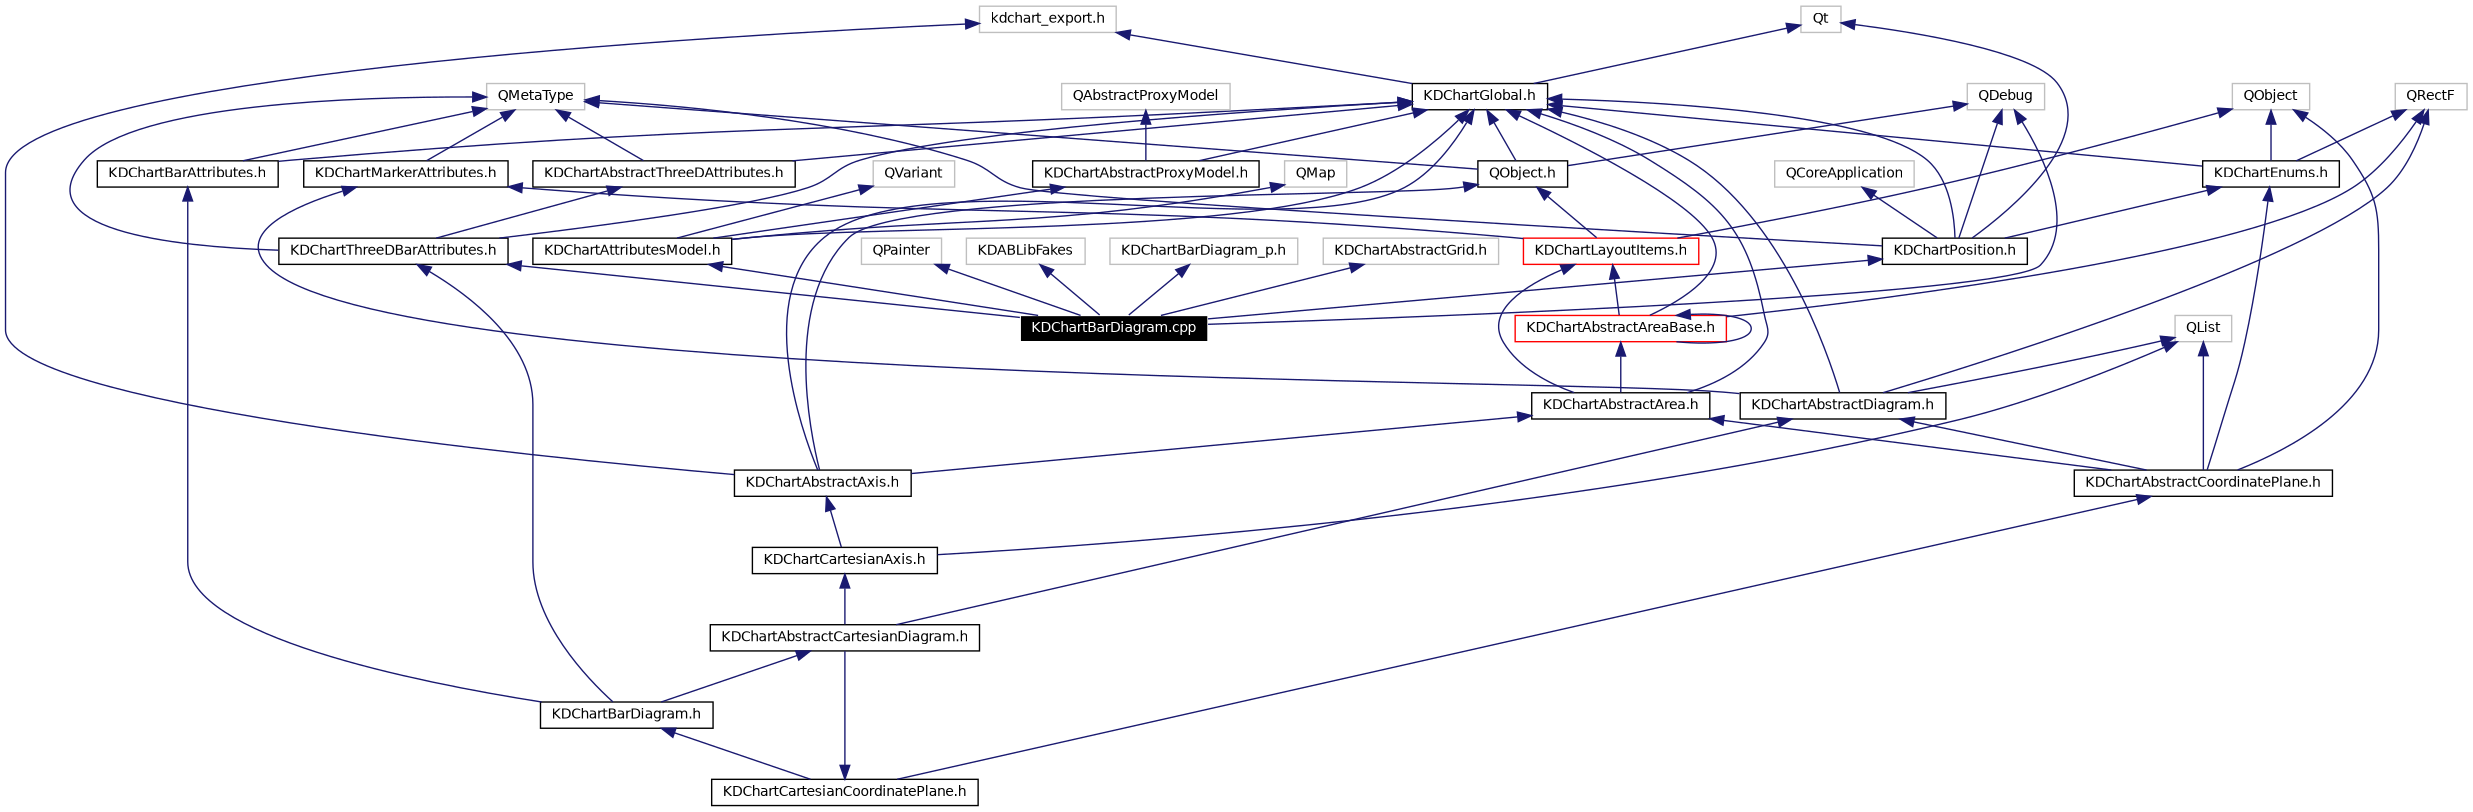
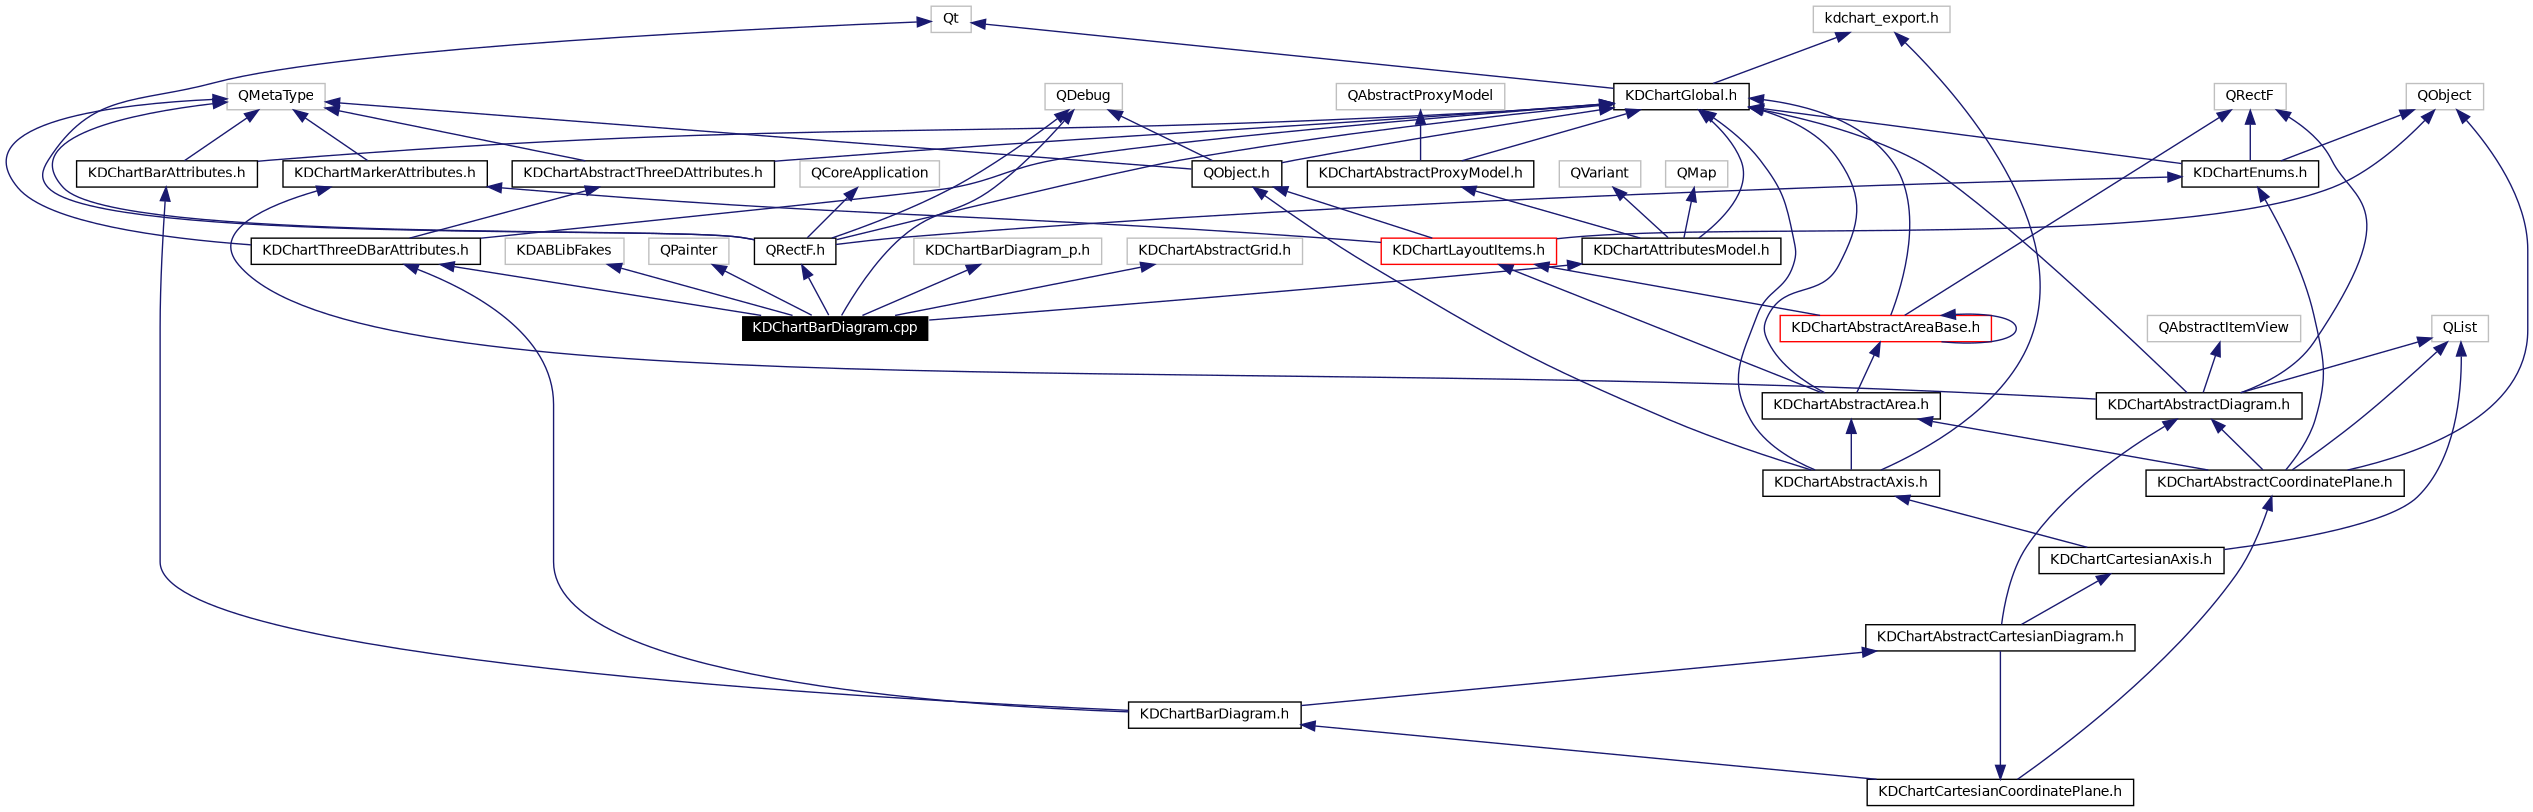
(1955, 251) -> (795, 251)
none -> (2224, 329)
